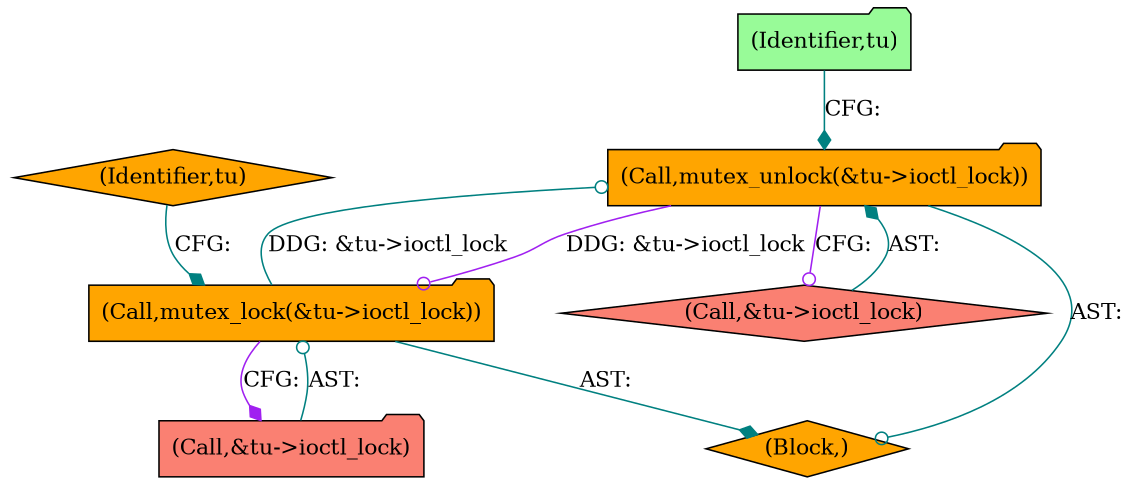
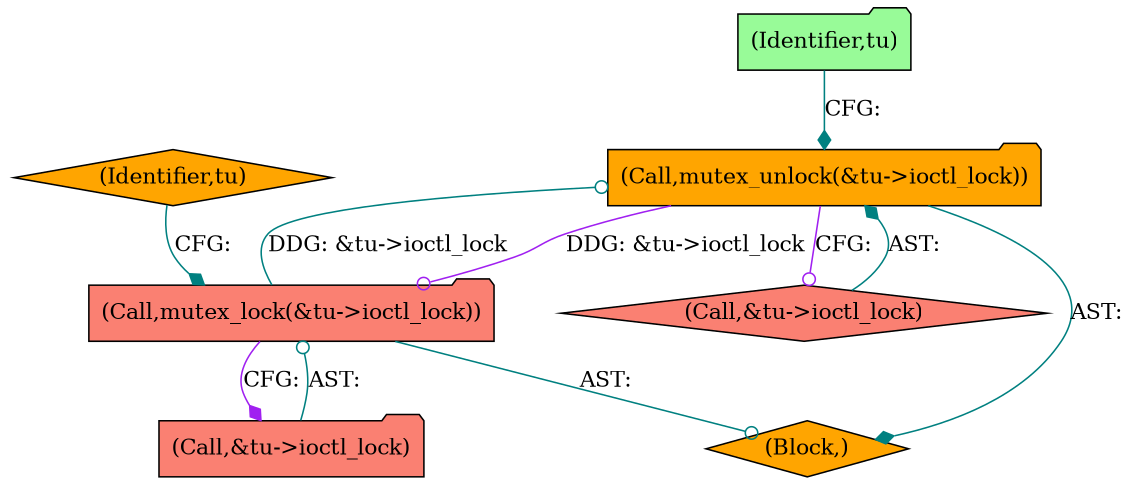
(291, 313) -> (291, 313)
(1065, 334) -> (1066, 330)
(567, 386) -> (570, 386)
